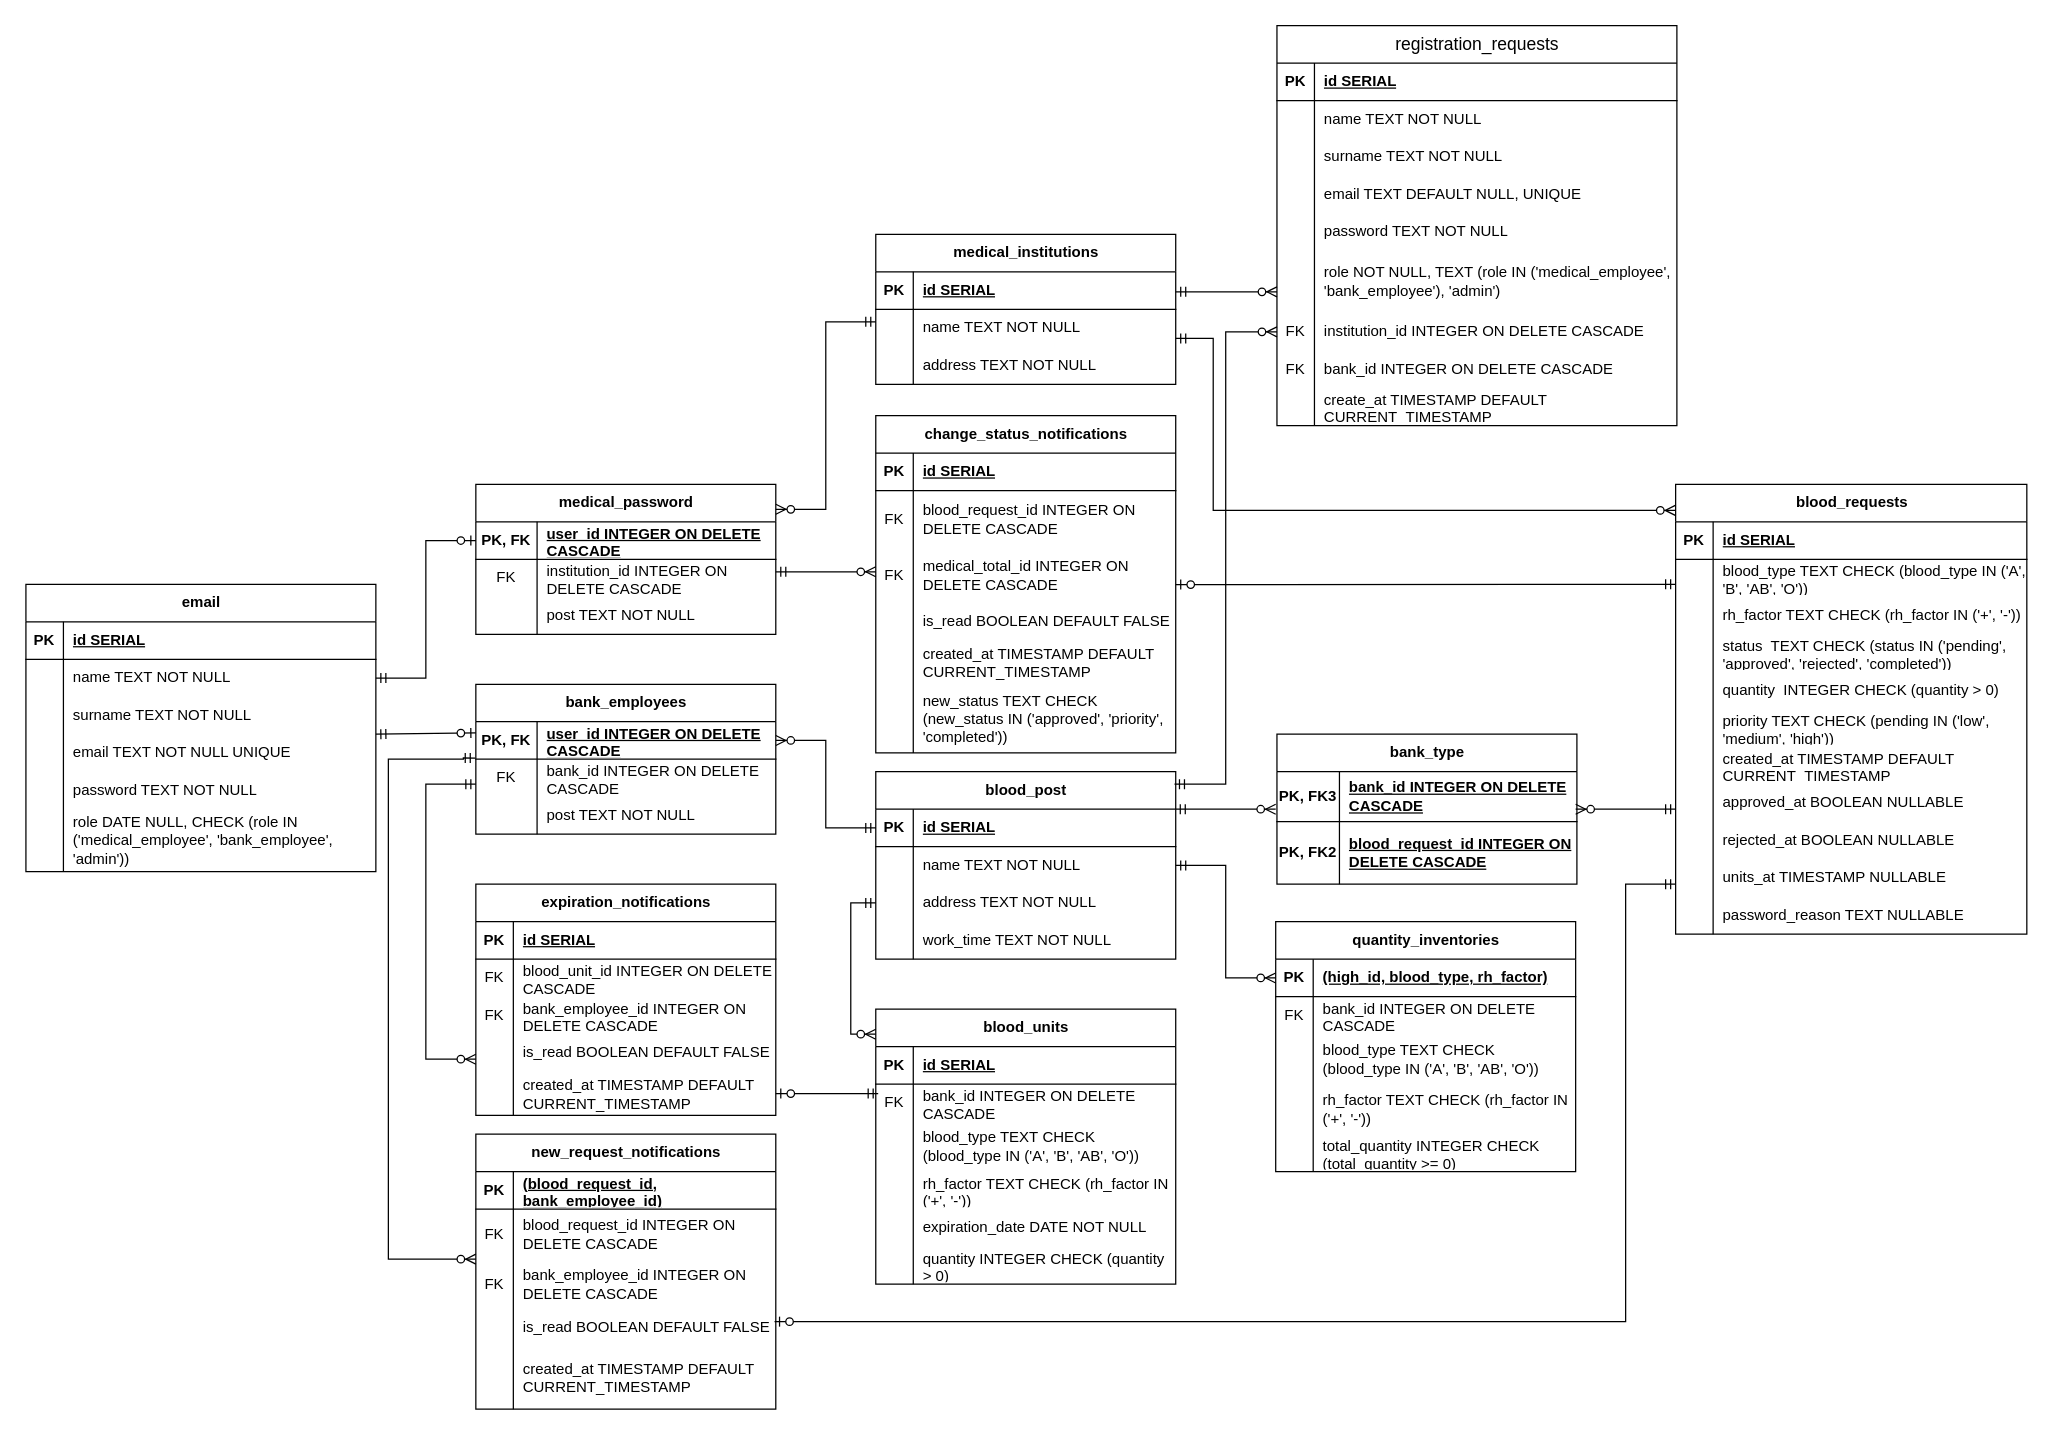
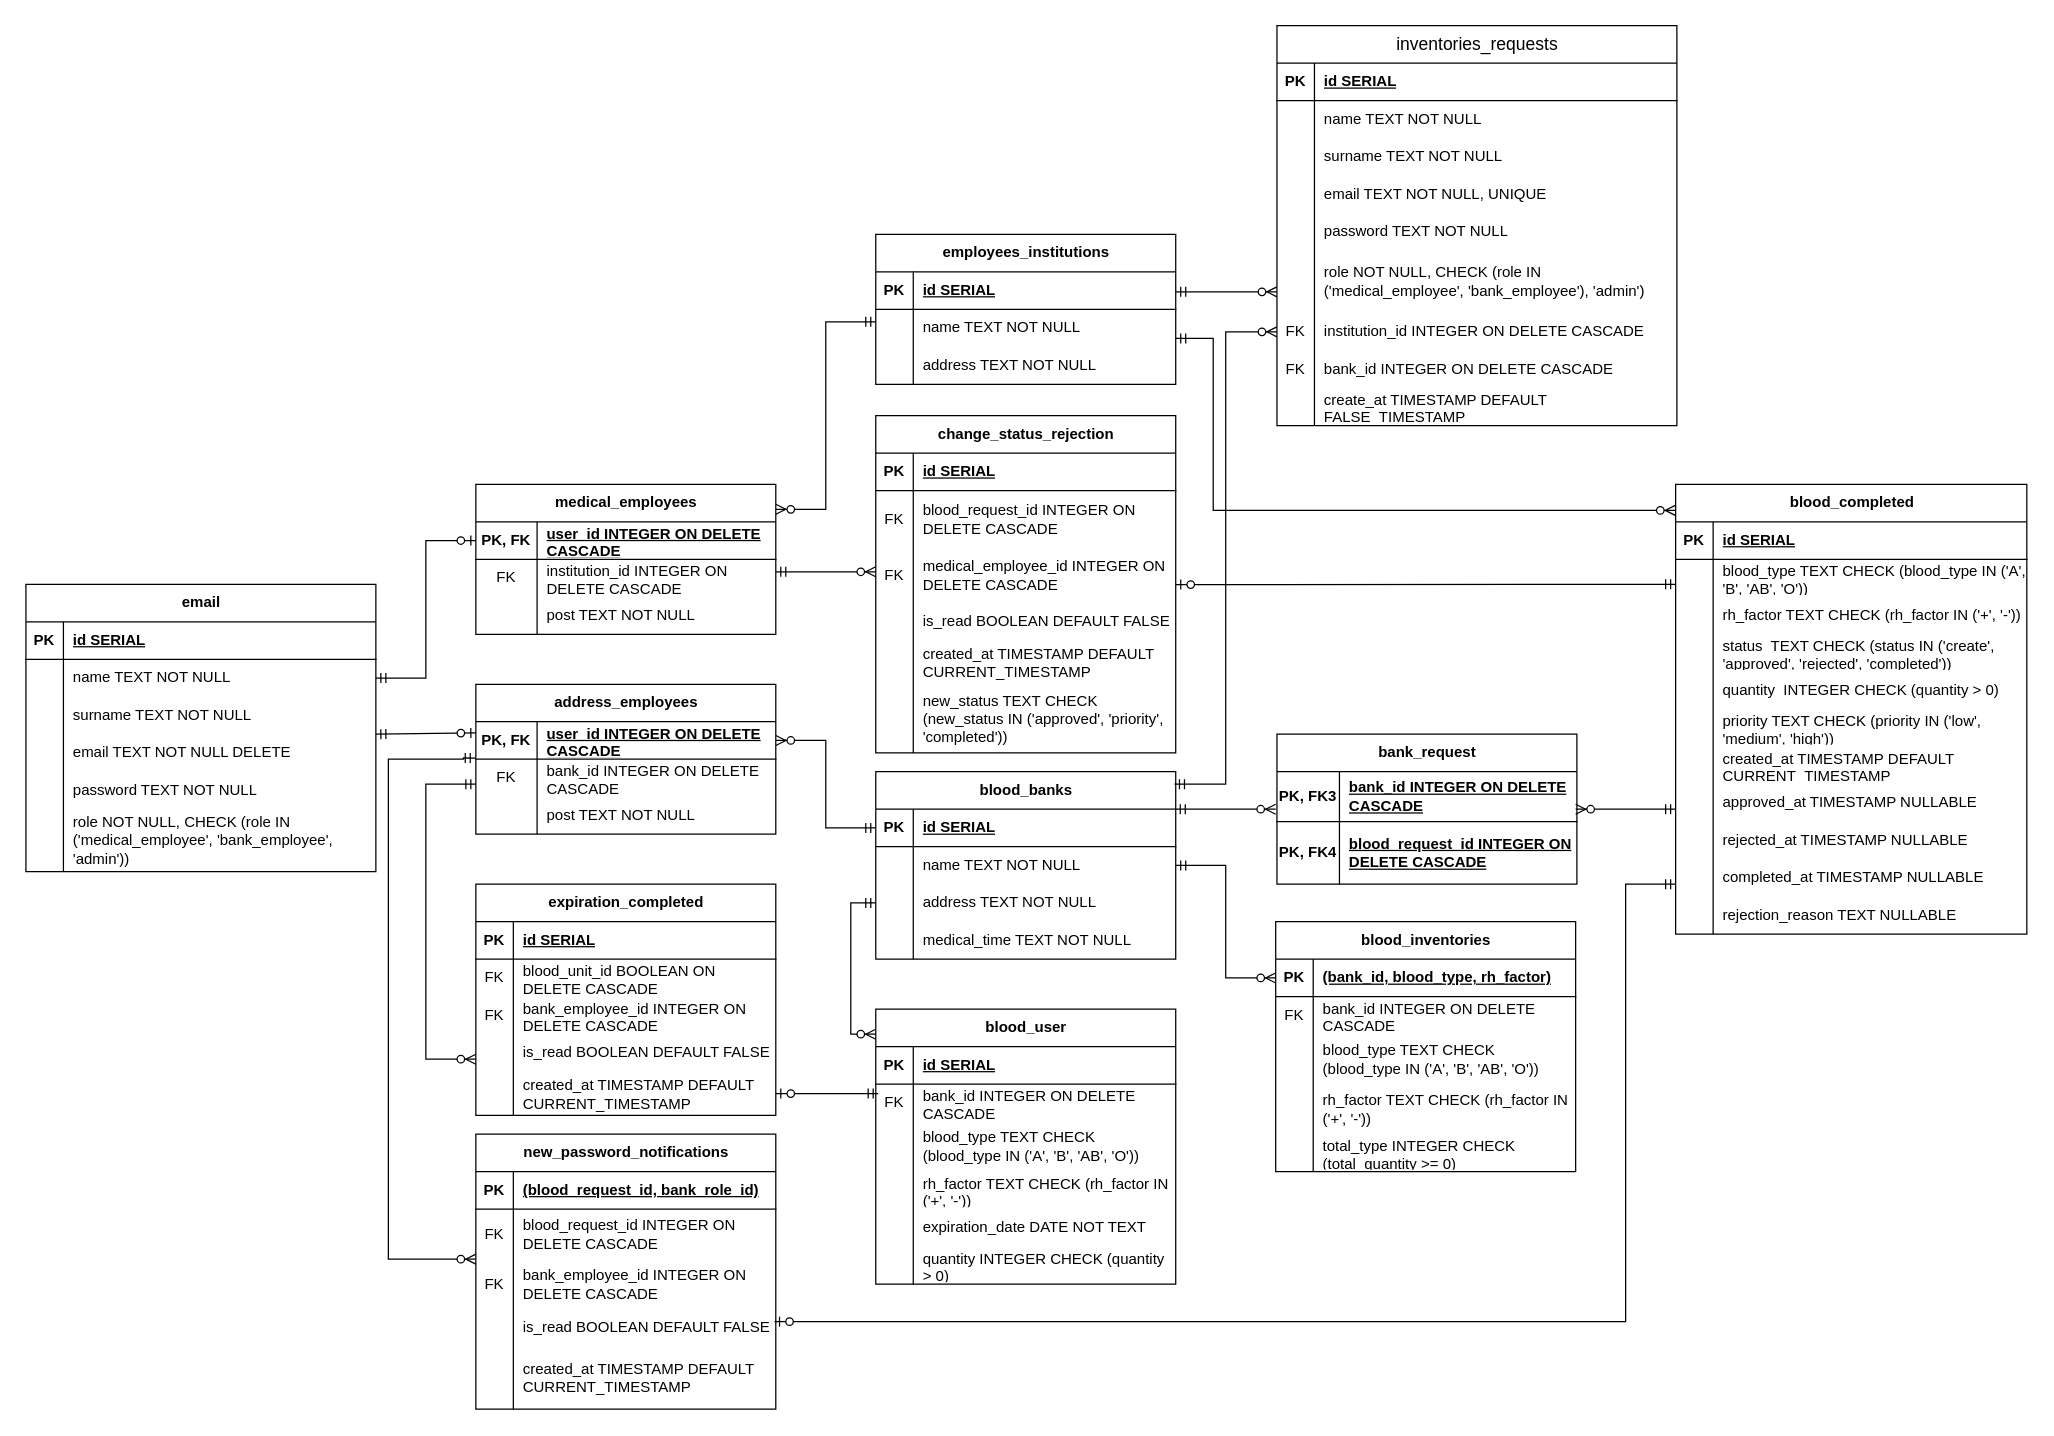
(1478, 44) -> (1478, 44)
(1441, 194) -> (1424, 194)
(1026, 253) -> (1026, 253)
(1501, 282) -> (1501, 282)
(1501, 407) -> (1499, 407)
(1026, 434) -> (1026, 434)
(626, 503) -> (626, 503)
(1853, 503) -> (1853, 503)
(1049, 576) -> (1049, 576)
(1875, 653) -> (1875, 653)
(626, 703) -> (626, 703)
(1875, 728) -> (1875, 728)
(171, 753) -> (171, 753)
(1428, 753) -> (1428, 753)
(1026, 791) -> (1026, 791)
(1837, 803) -> (1845, 803)
(224, 841) -> (224, 841)
(1837, 841) -> (1845, 841)
(1308, 853) -> (1308, 853)
(1831, 878) -> (1847, 878)
(626, 903) -> (626, 903)
(1841, 916) -> (1843, 916)
(1012, 941) -> (1021, 941)
(1426, 941) -> (1426, 941)
(649, 978) -> (649, 978)
(1444, 978) -> (1446, 978)
(1026, 1028) -> (1026, 1028)
(626, 1153) -> (626, 1153)
(1449, 1153) -> (1449, 1153)
(649, 1191) -> (646, 1191)
(1037, 1228) -> (1037, 1228)
